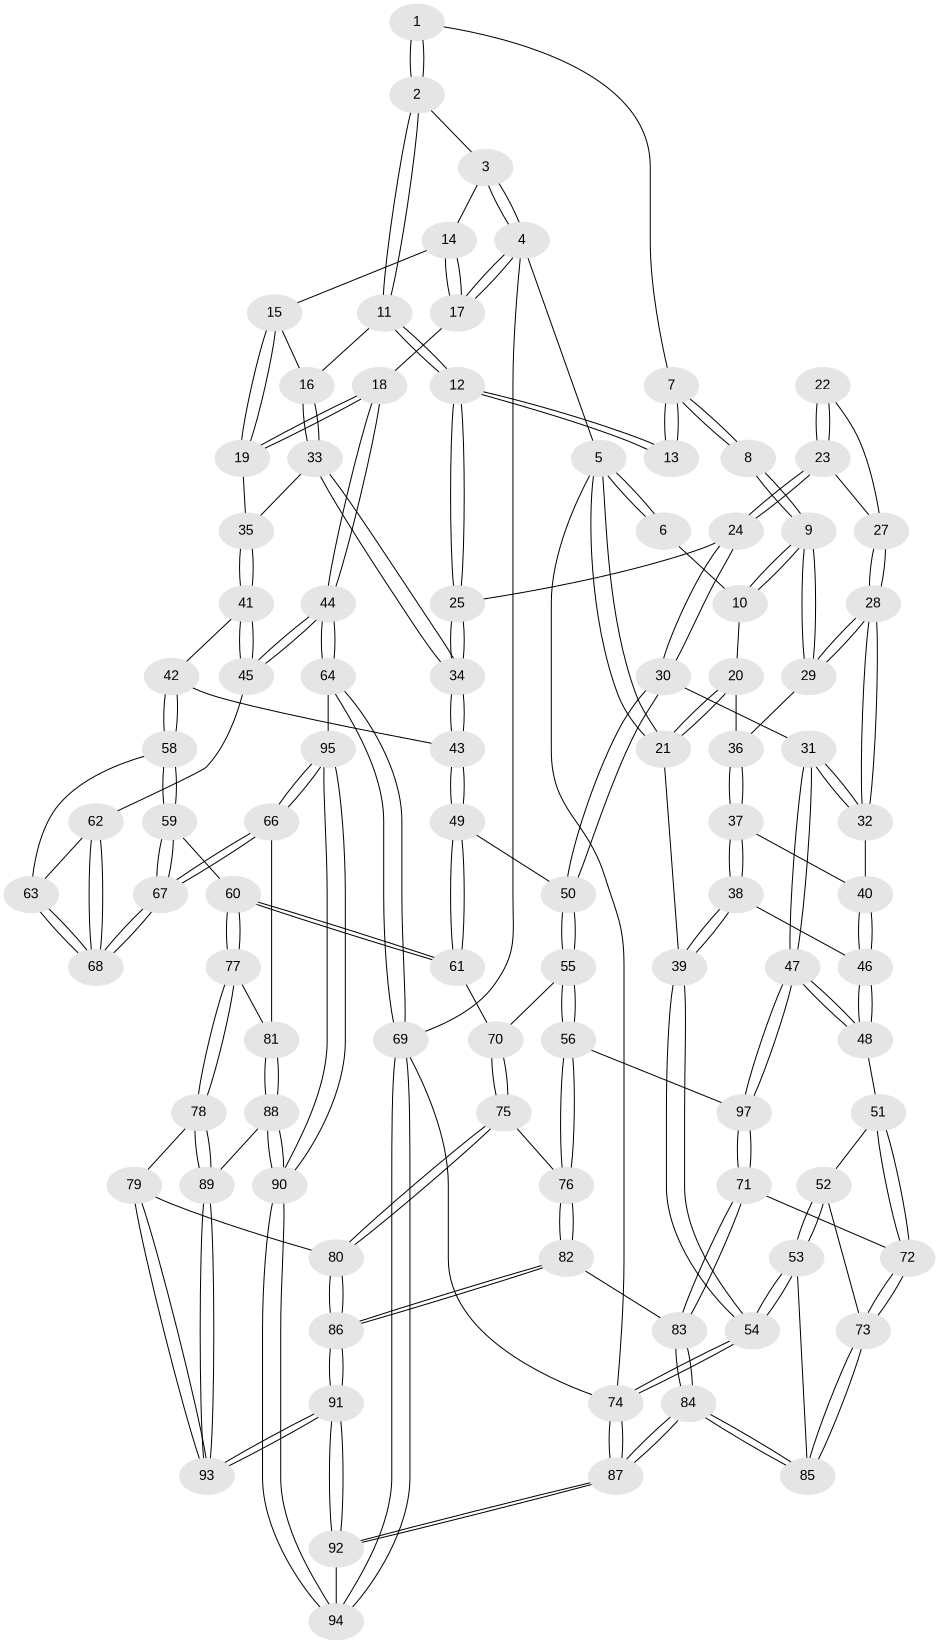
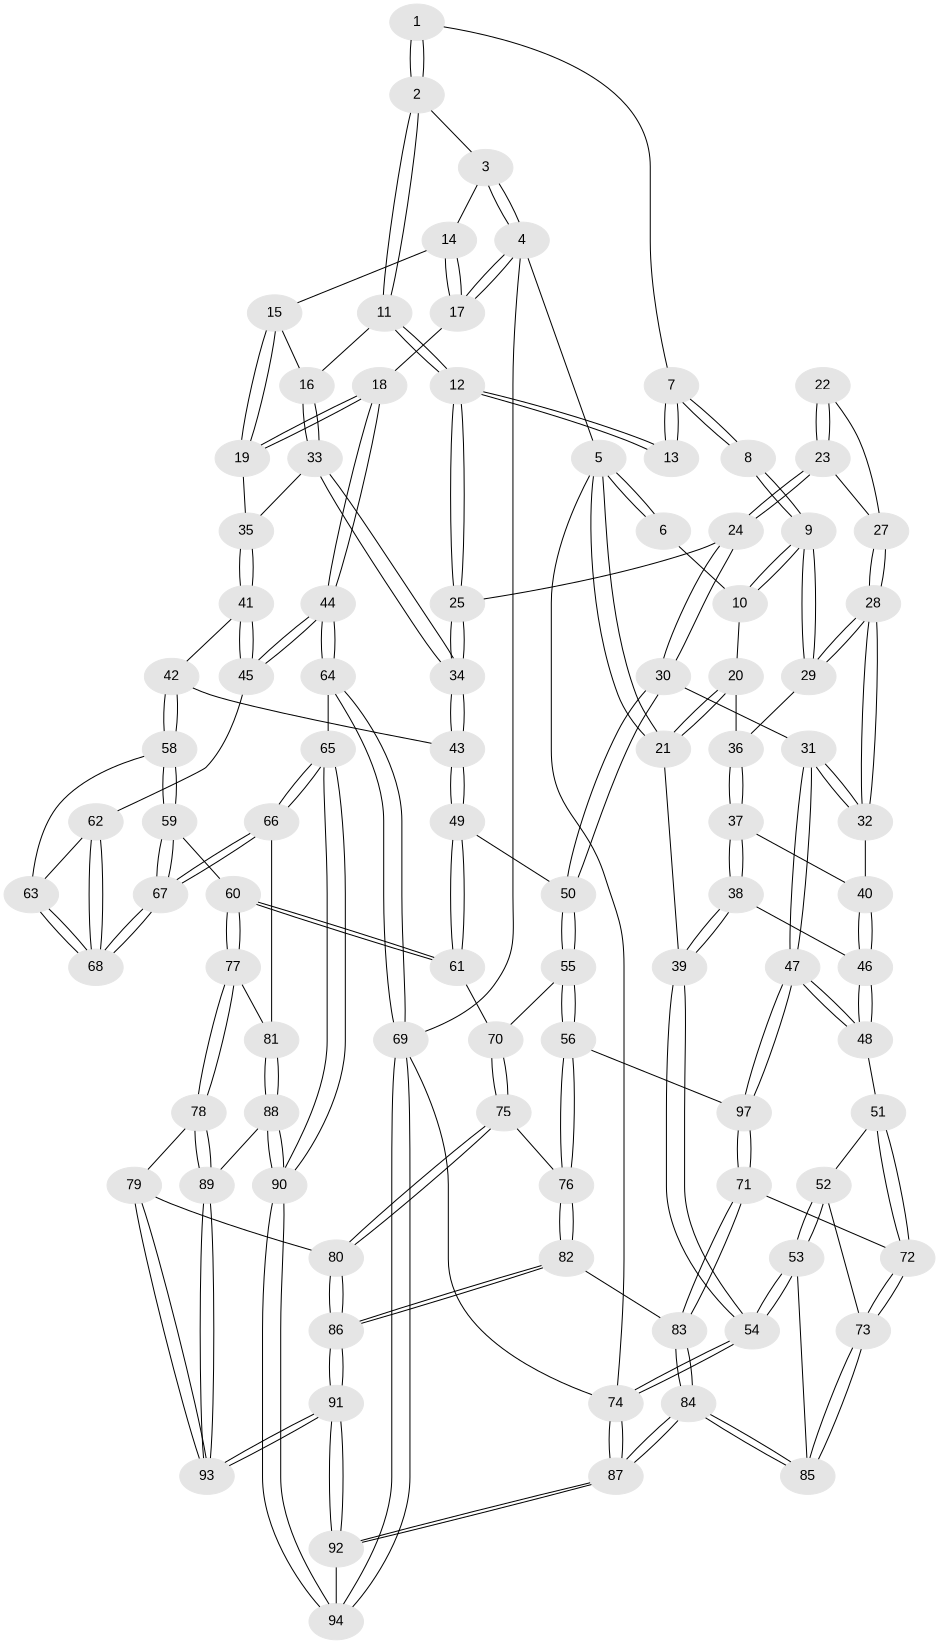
(328, 749) -> (328, 749)
